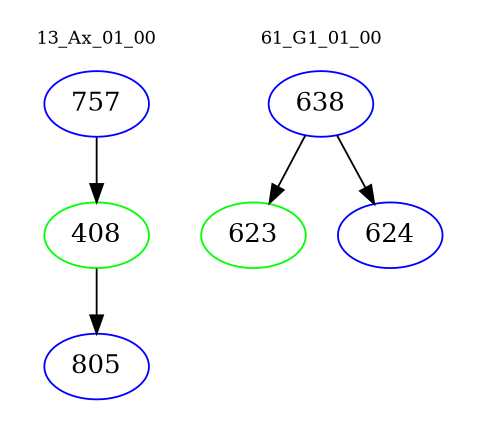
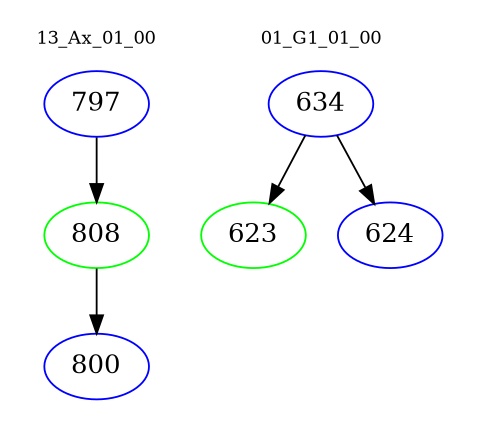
(322, 39) -> (322, 39)
(97, 104) -> (97, 104)
(321, 104) -> (321, 104)
(97, 235) -> (97, 235)
(97, 367) -> (97, 367)
